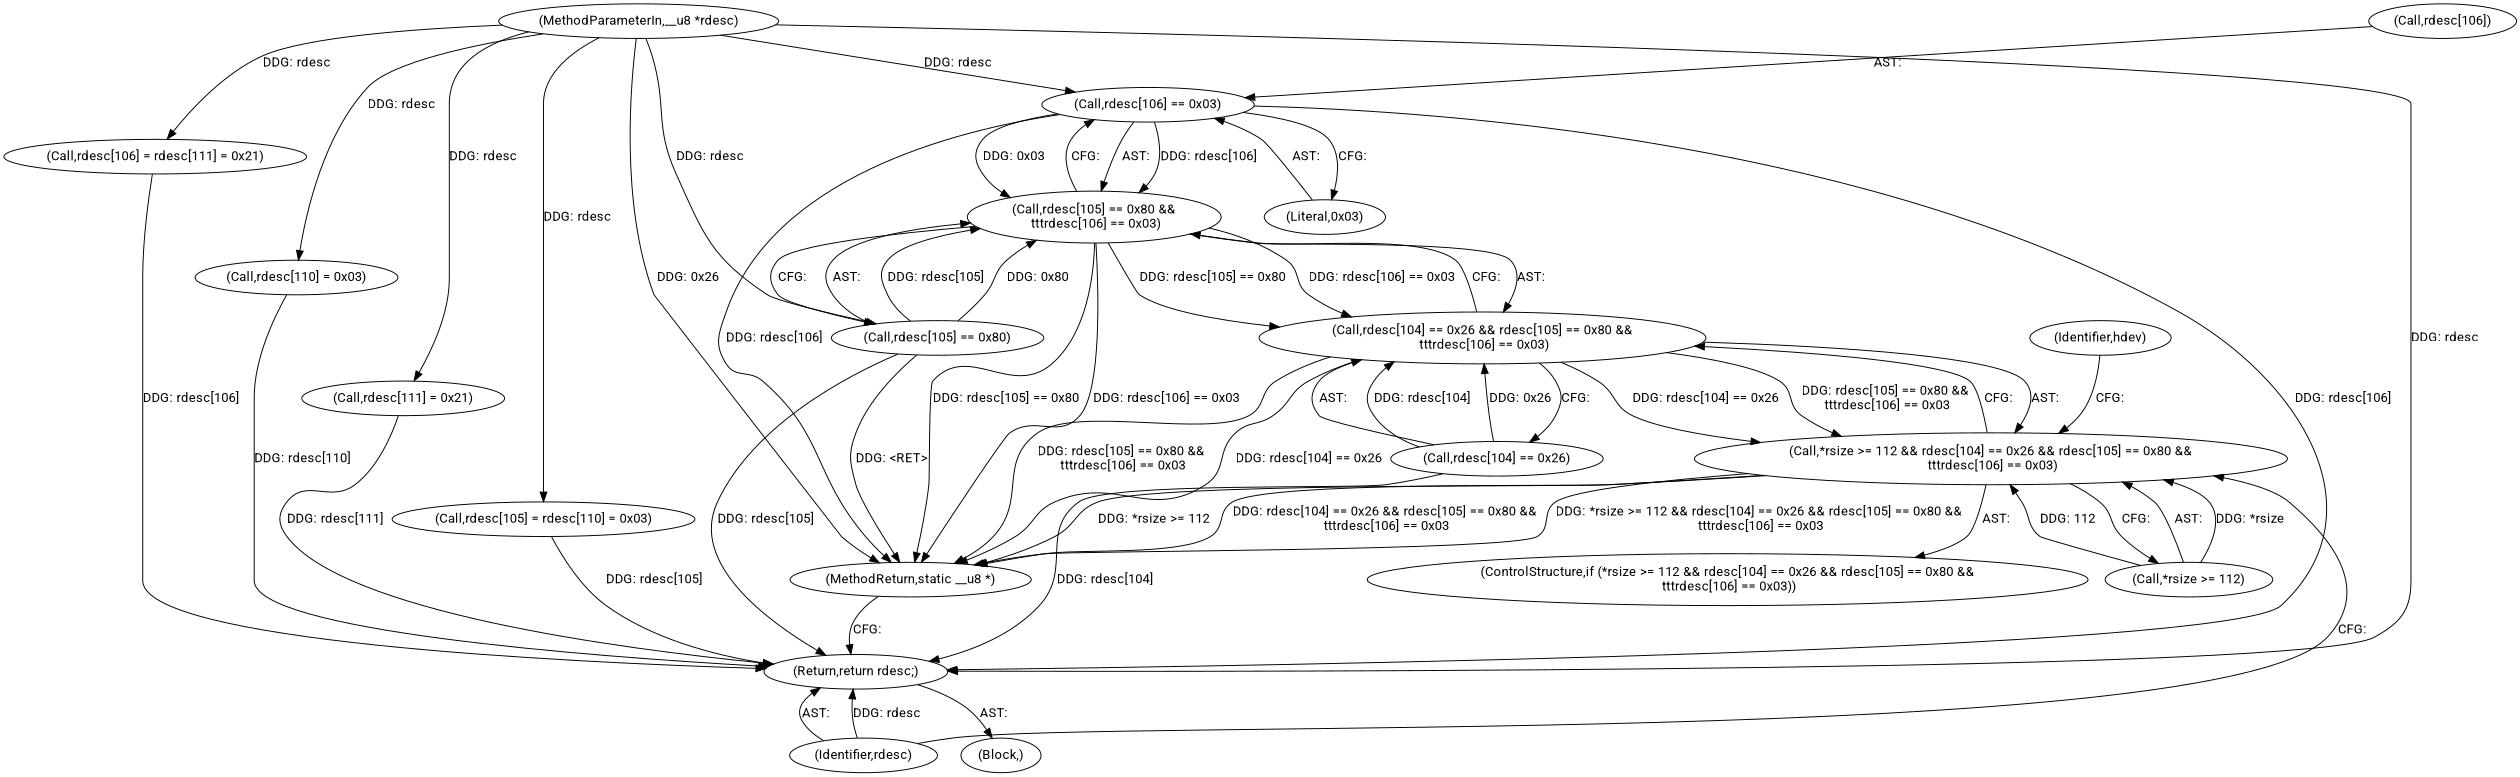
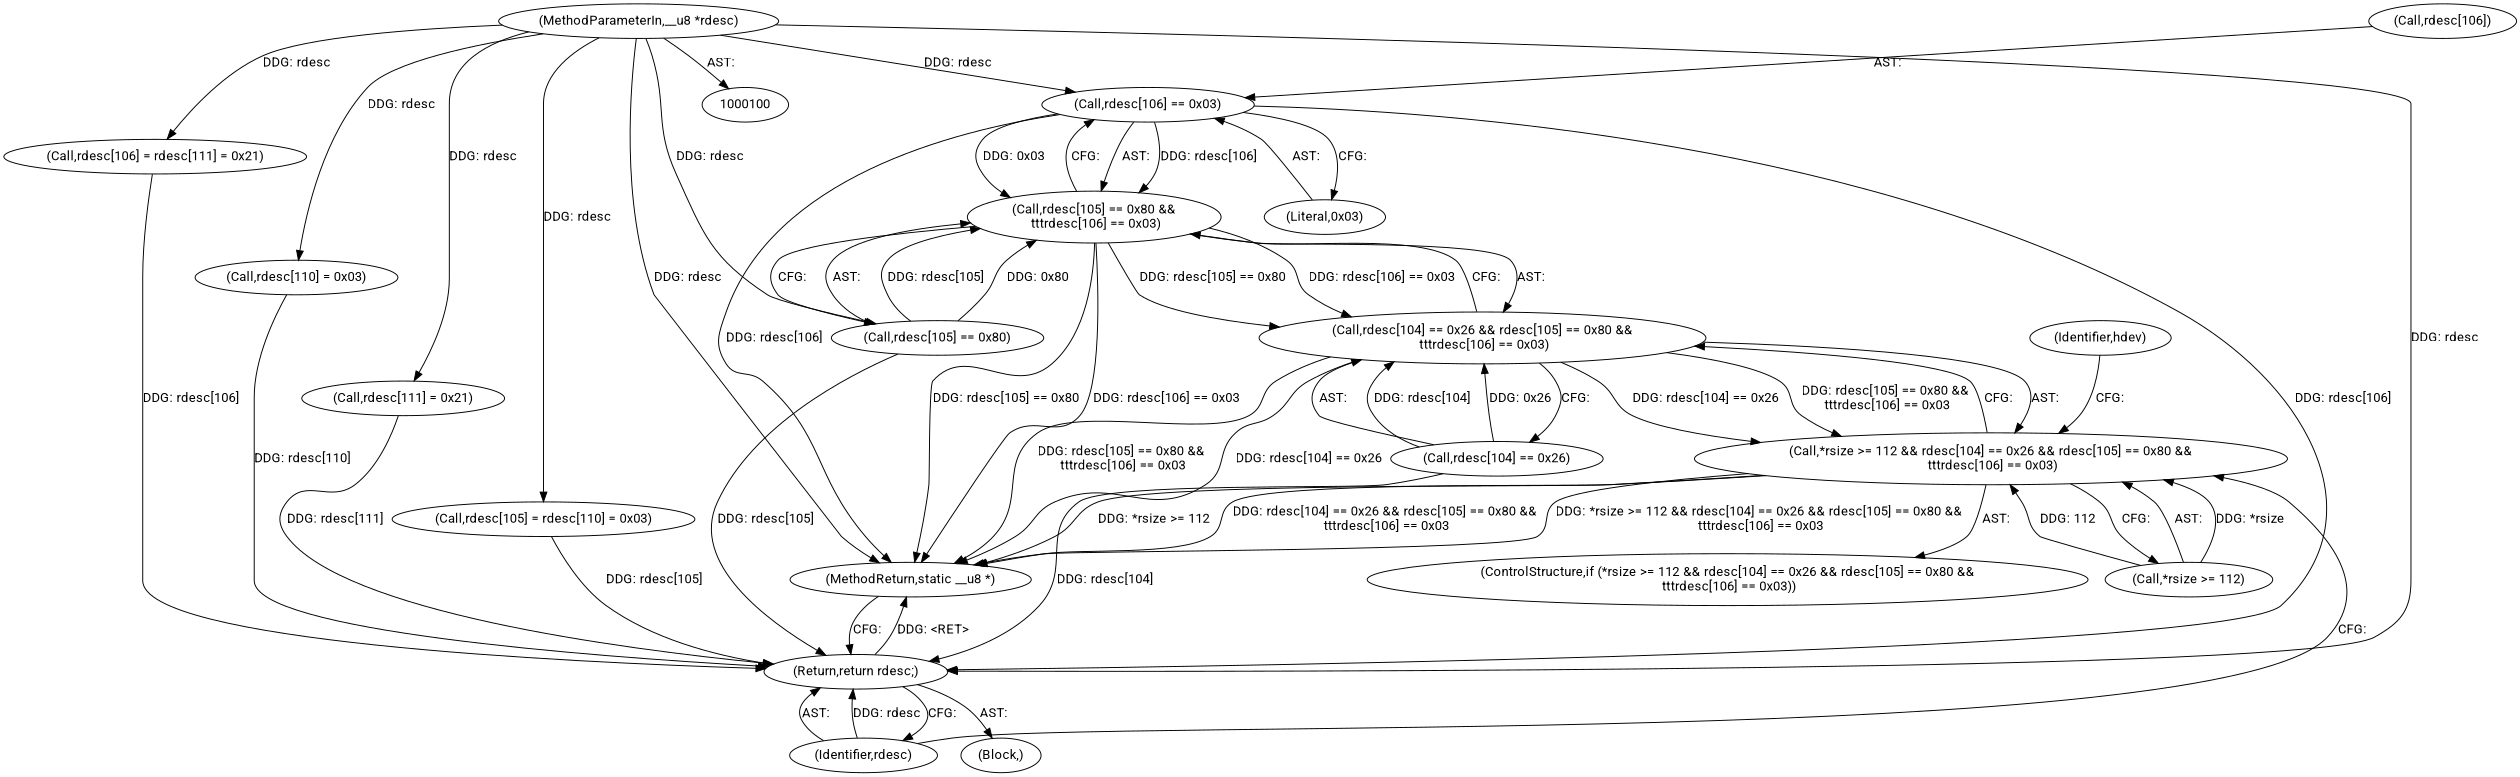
none -> (745, 105)
(688, 278) -> (688, 278)
(851, 449) -> (892, 632)
none -> (926, 709)
